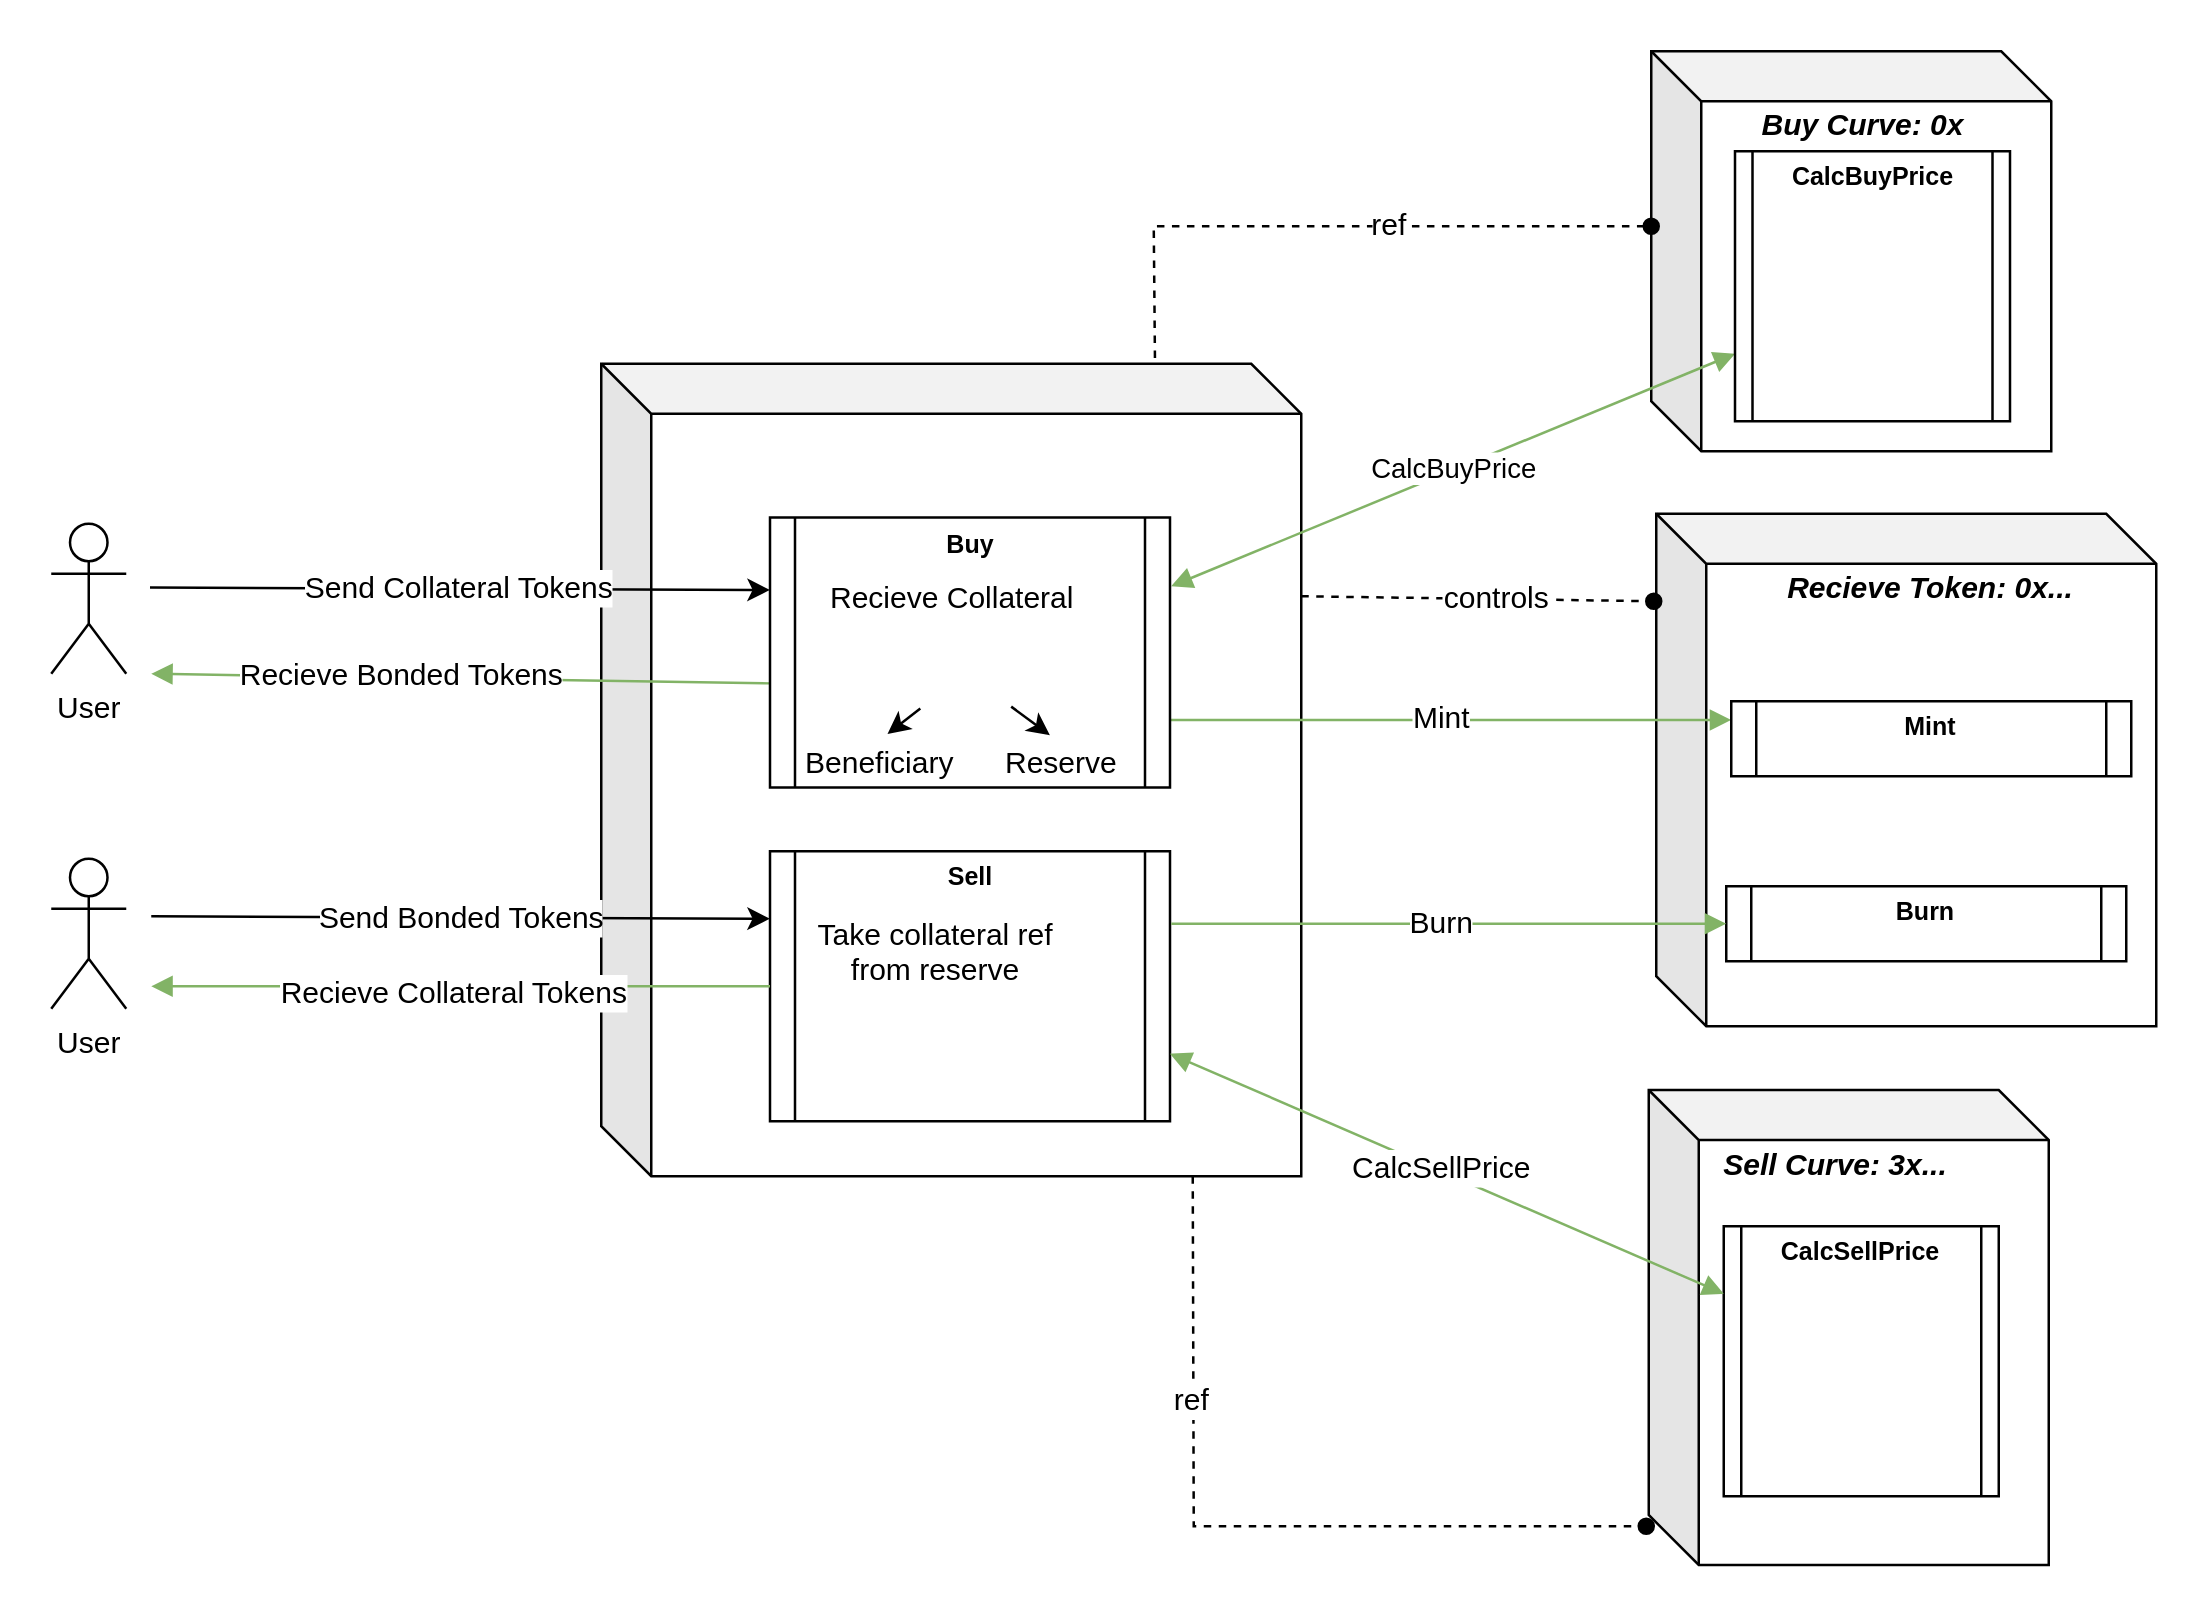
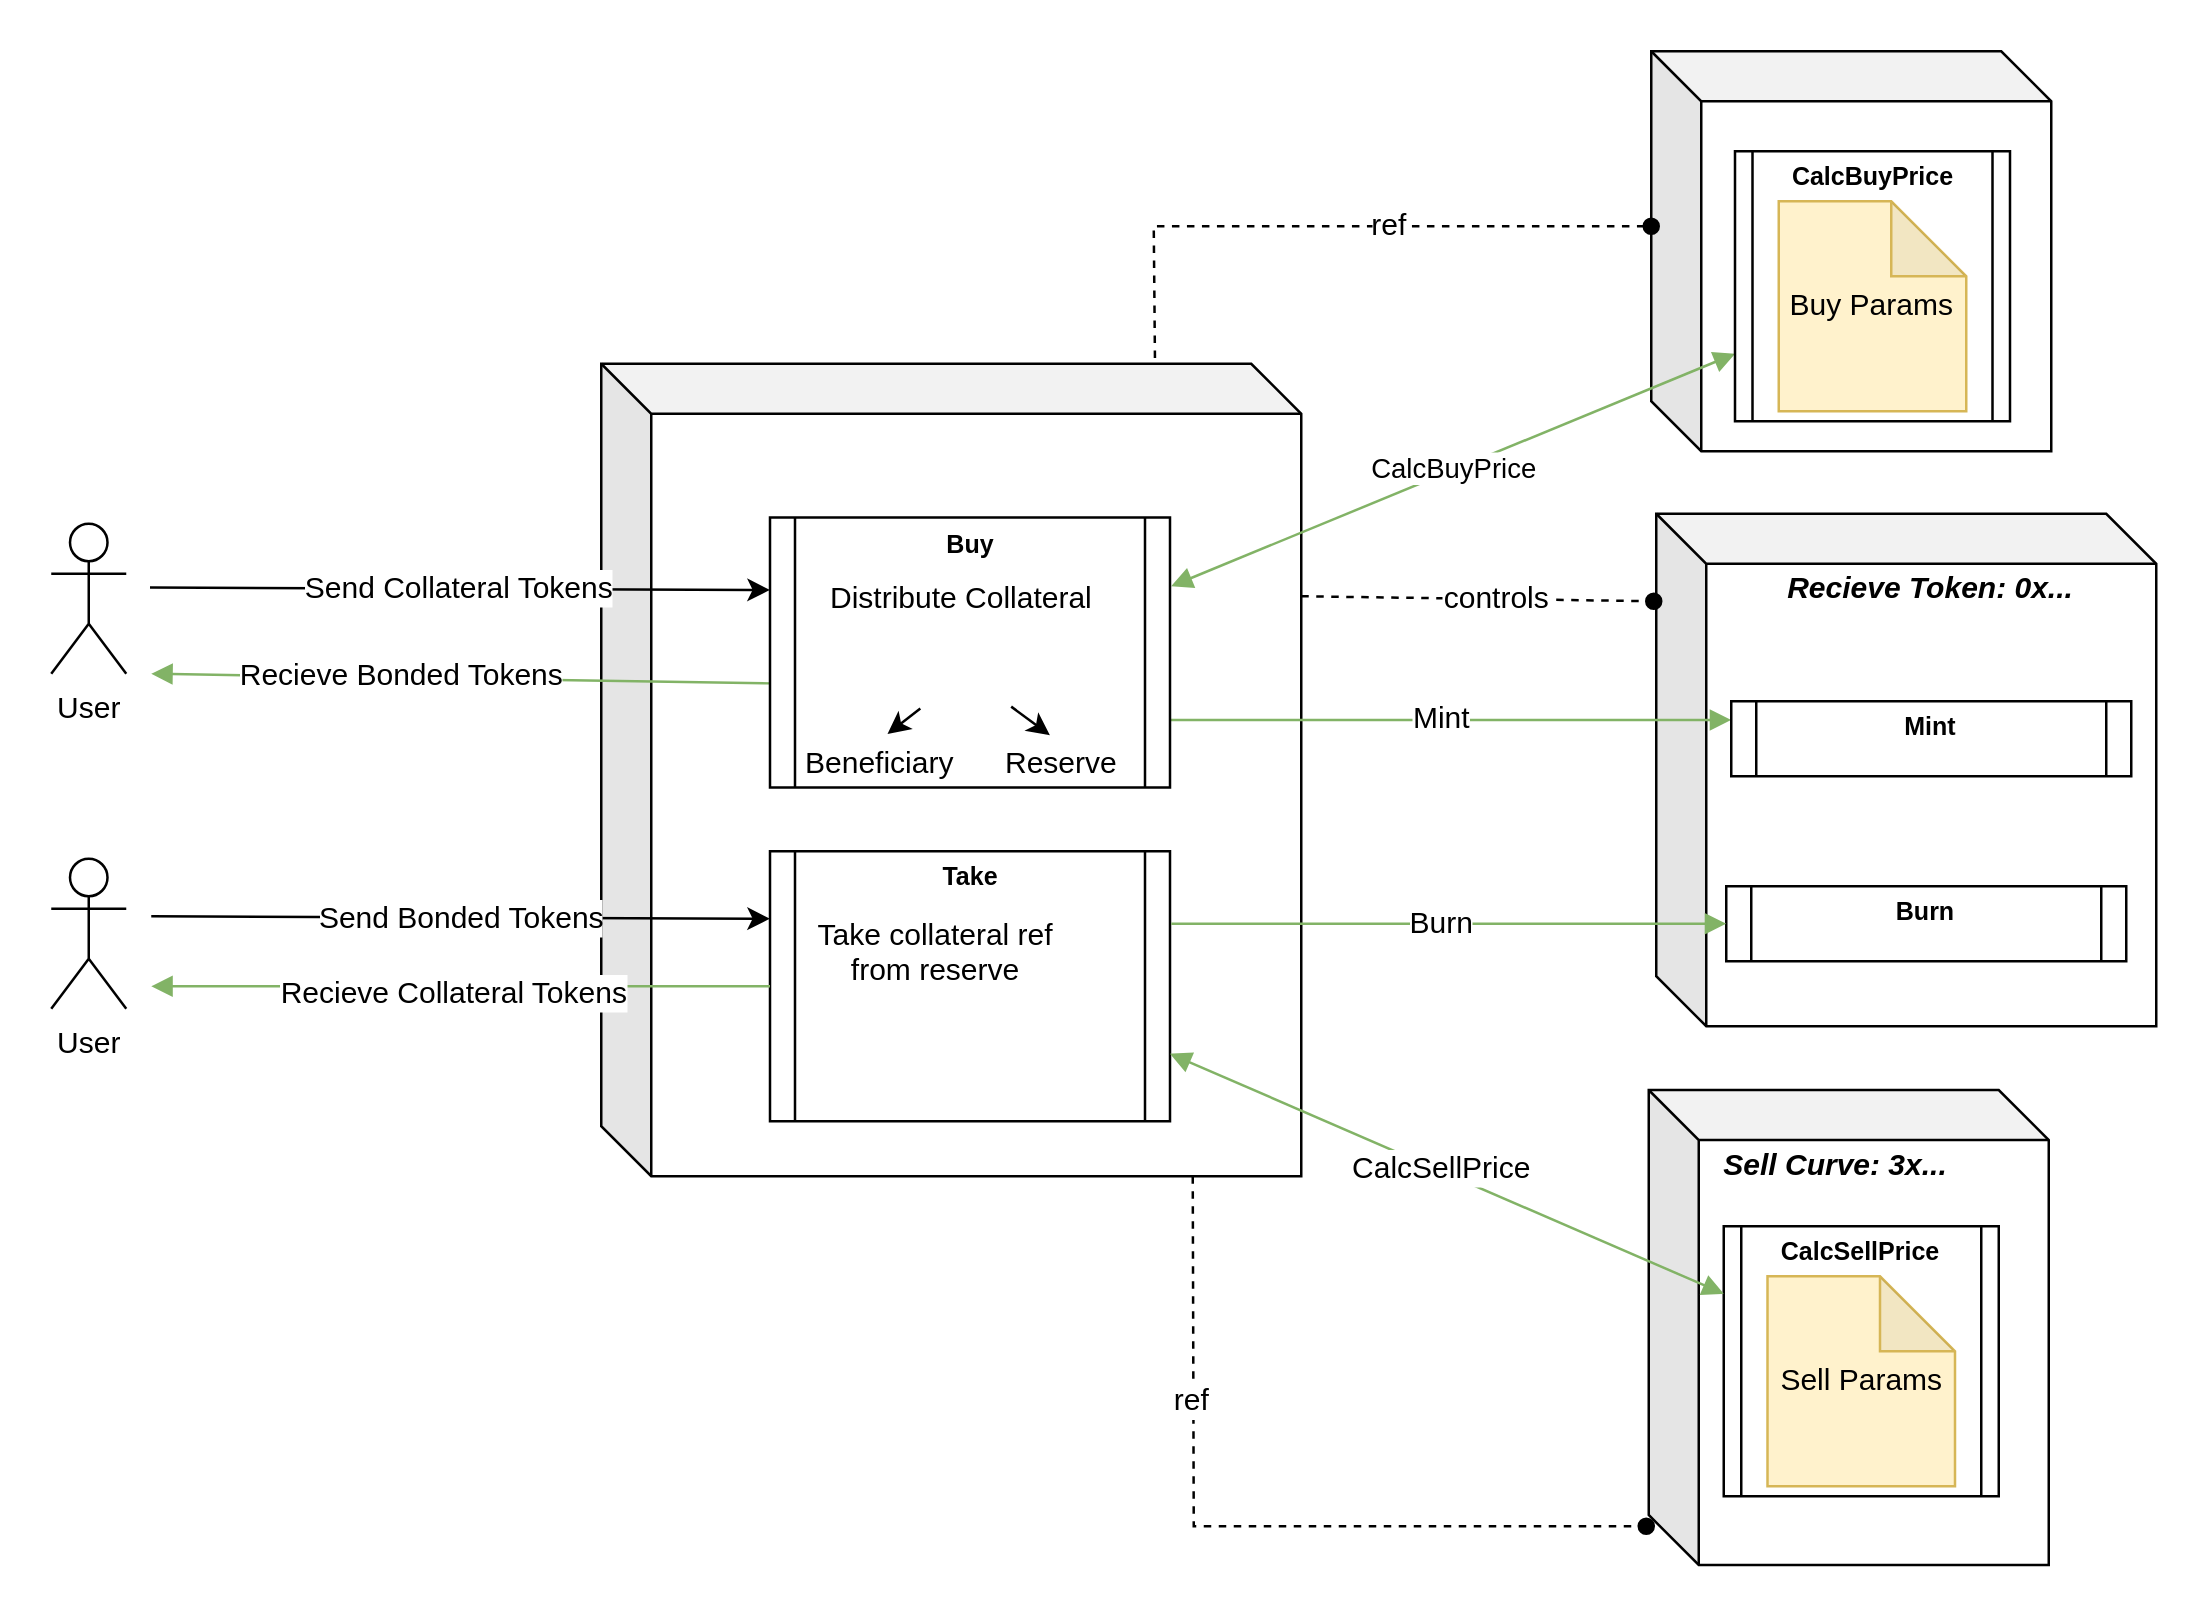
(1864, 126) -> none
none -> (1873, 306)
(963, 599) -> (984, 599)
(971, 876) -> (971, 876)
none -> (1861, 1381)
